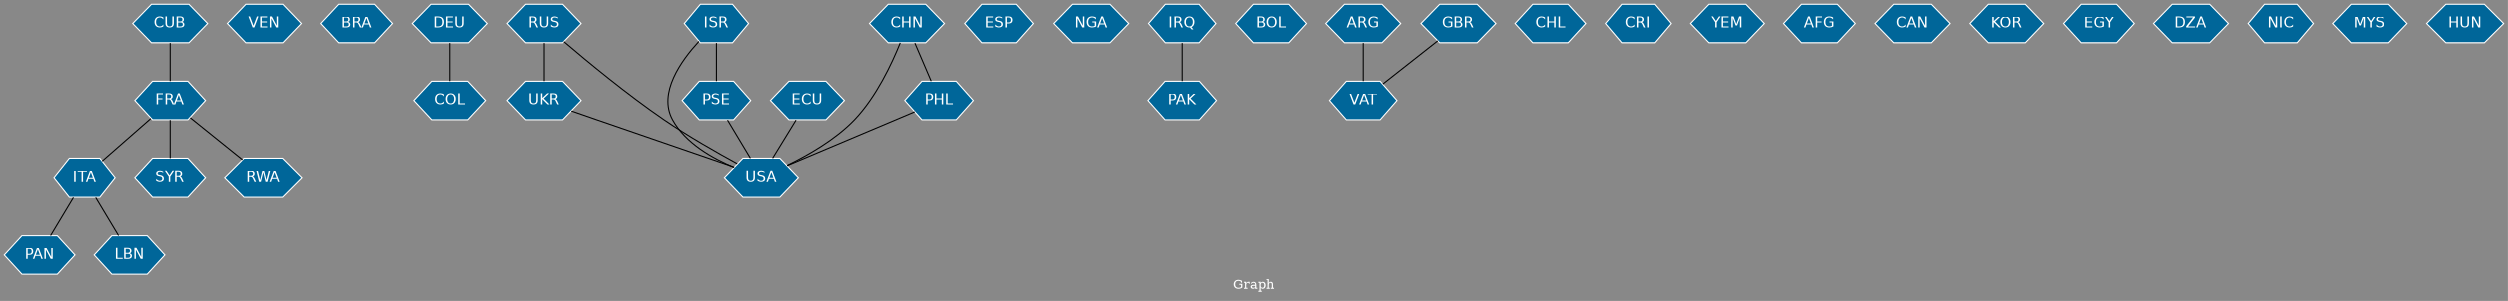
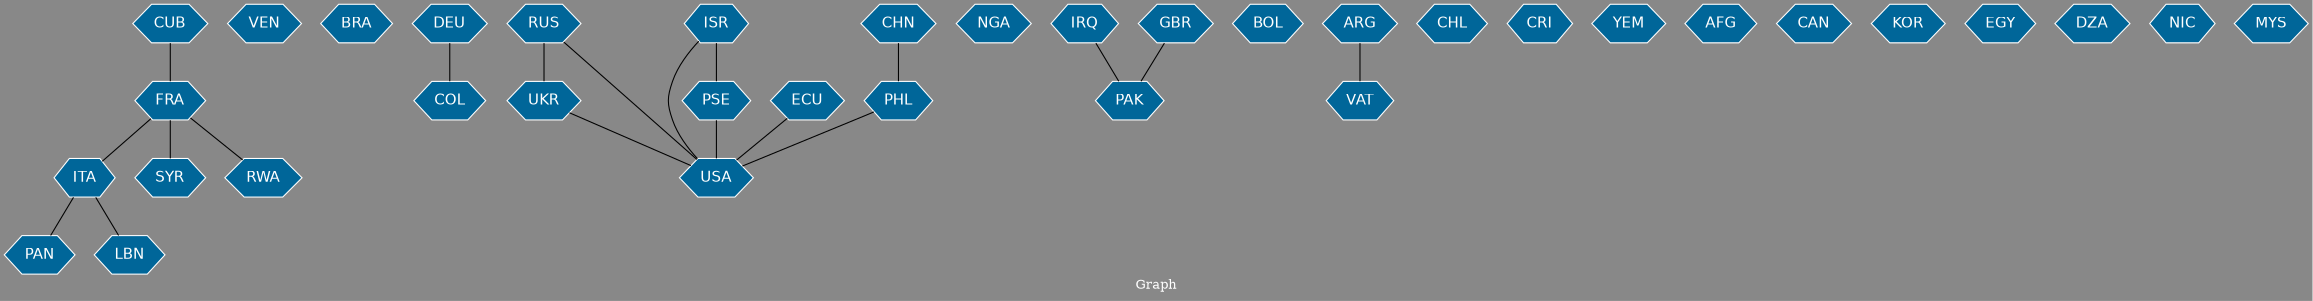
(999, 24) -> none
(2465, 24) -> none
(1410, 63) -> (1153, 62)
(857, 117) -> none
